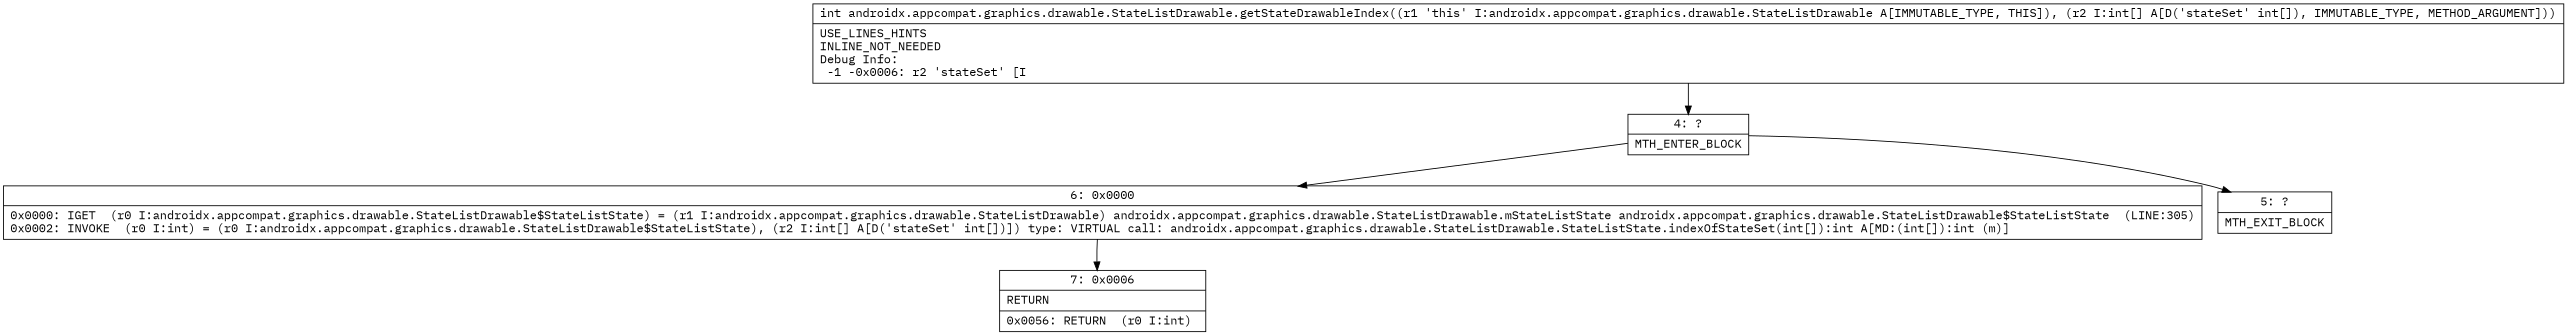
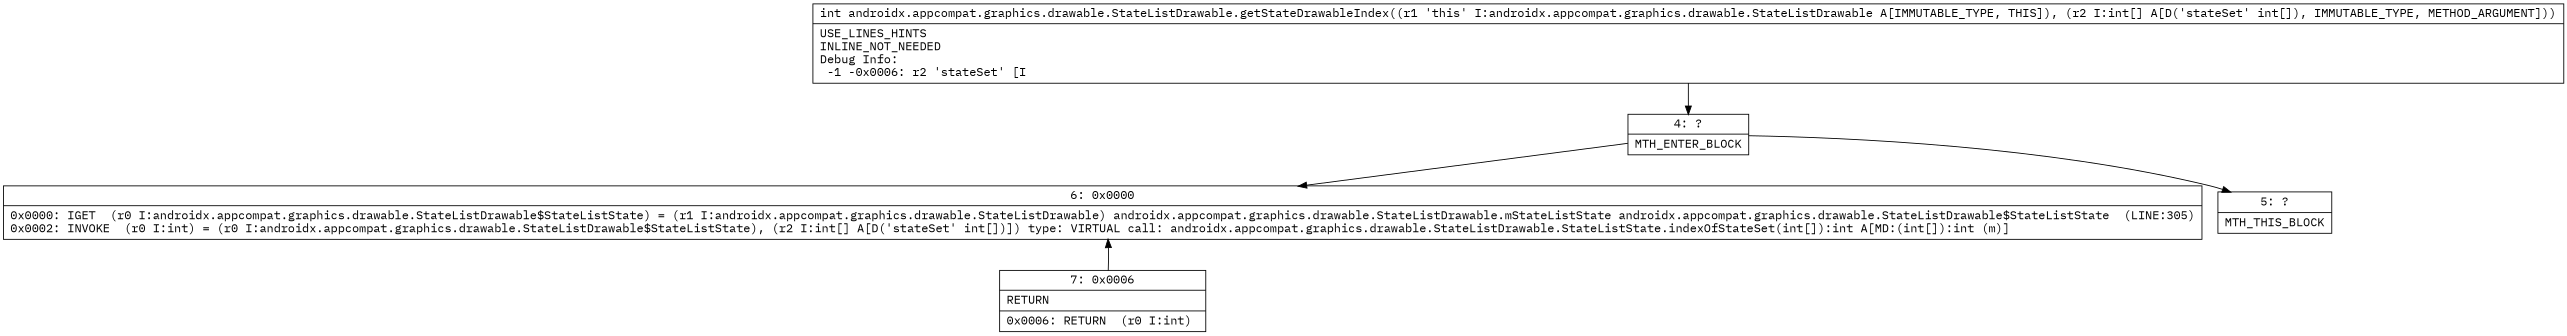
(2275, 223) -> (2275, 223)
(1097, 250) -> (1109, 259)
(1103, 321) -> (1103, 321)
